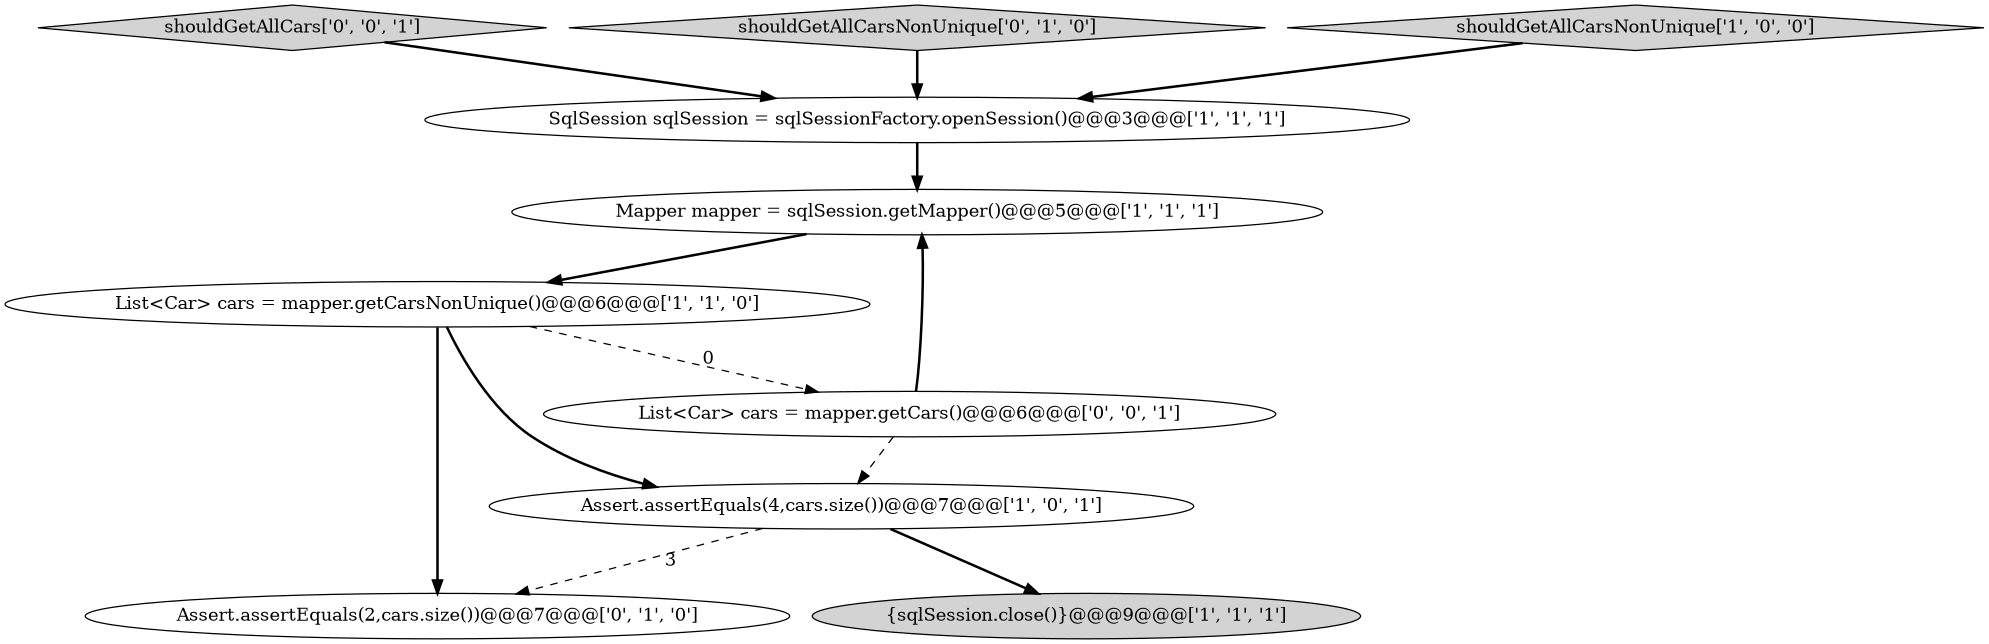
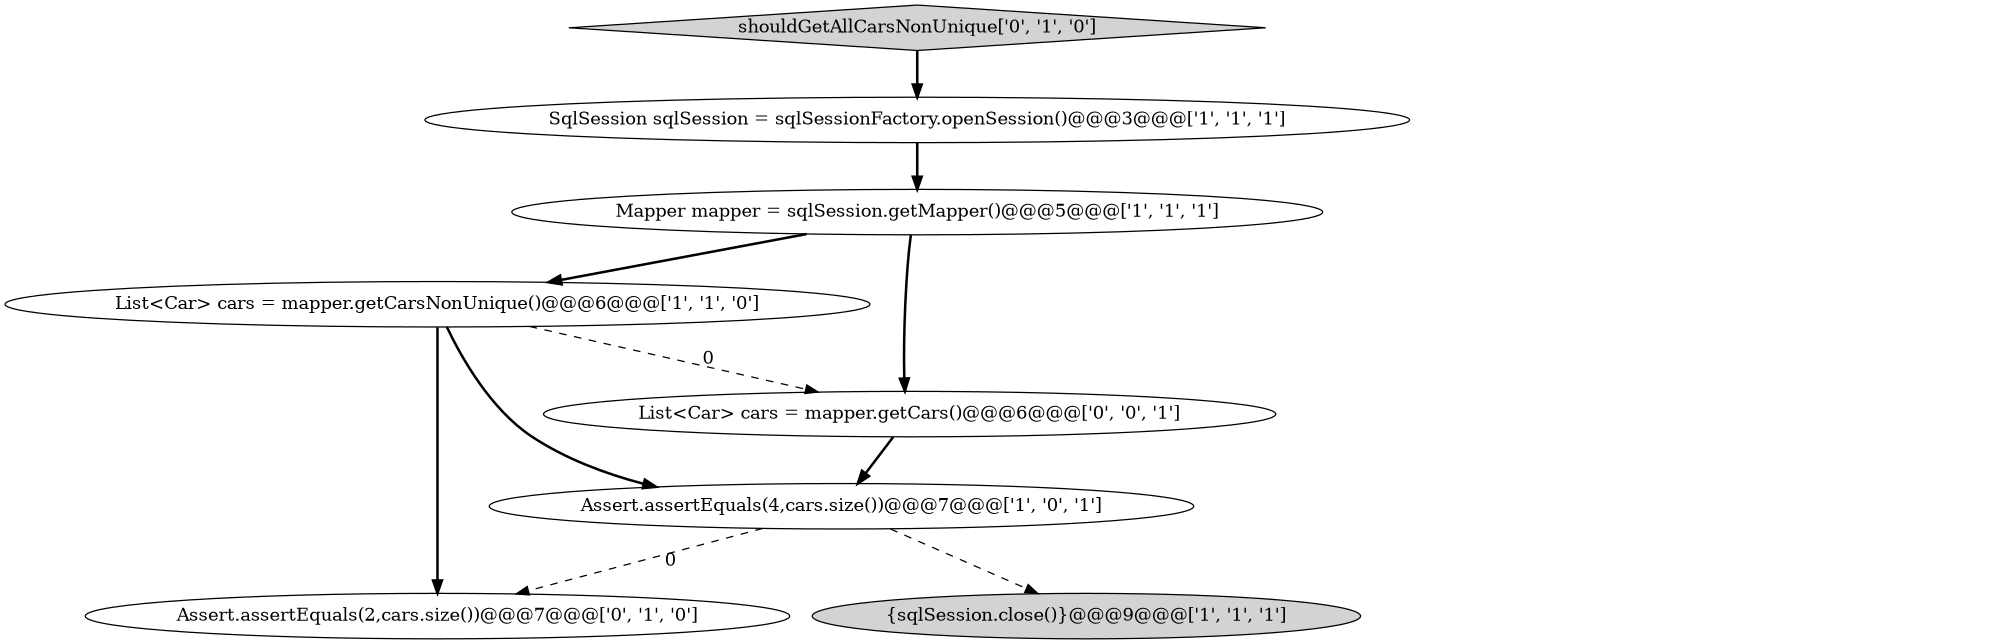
(292, 28) -> none
(1636, 28) -> none
(922, 320) -> (905, 307)
(879, 455) -> (879, 455)
(958, 559) -> (958, 559)
(671, 561) -> (671, 561)
